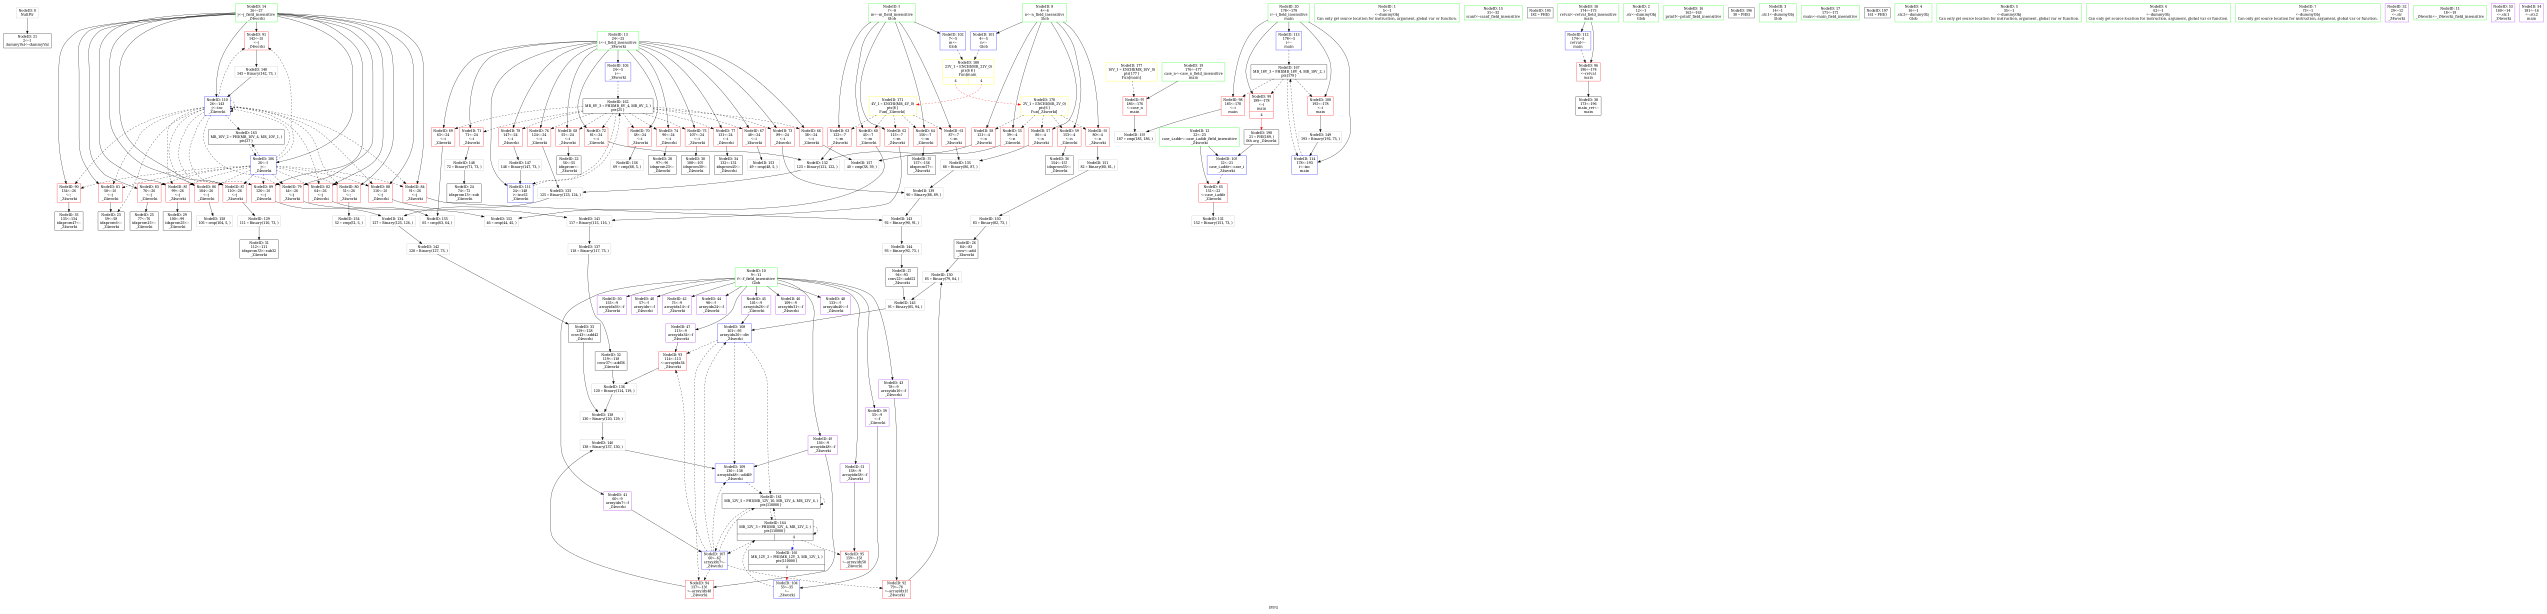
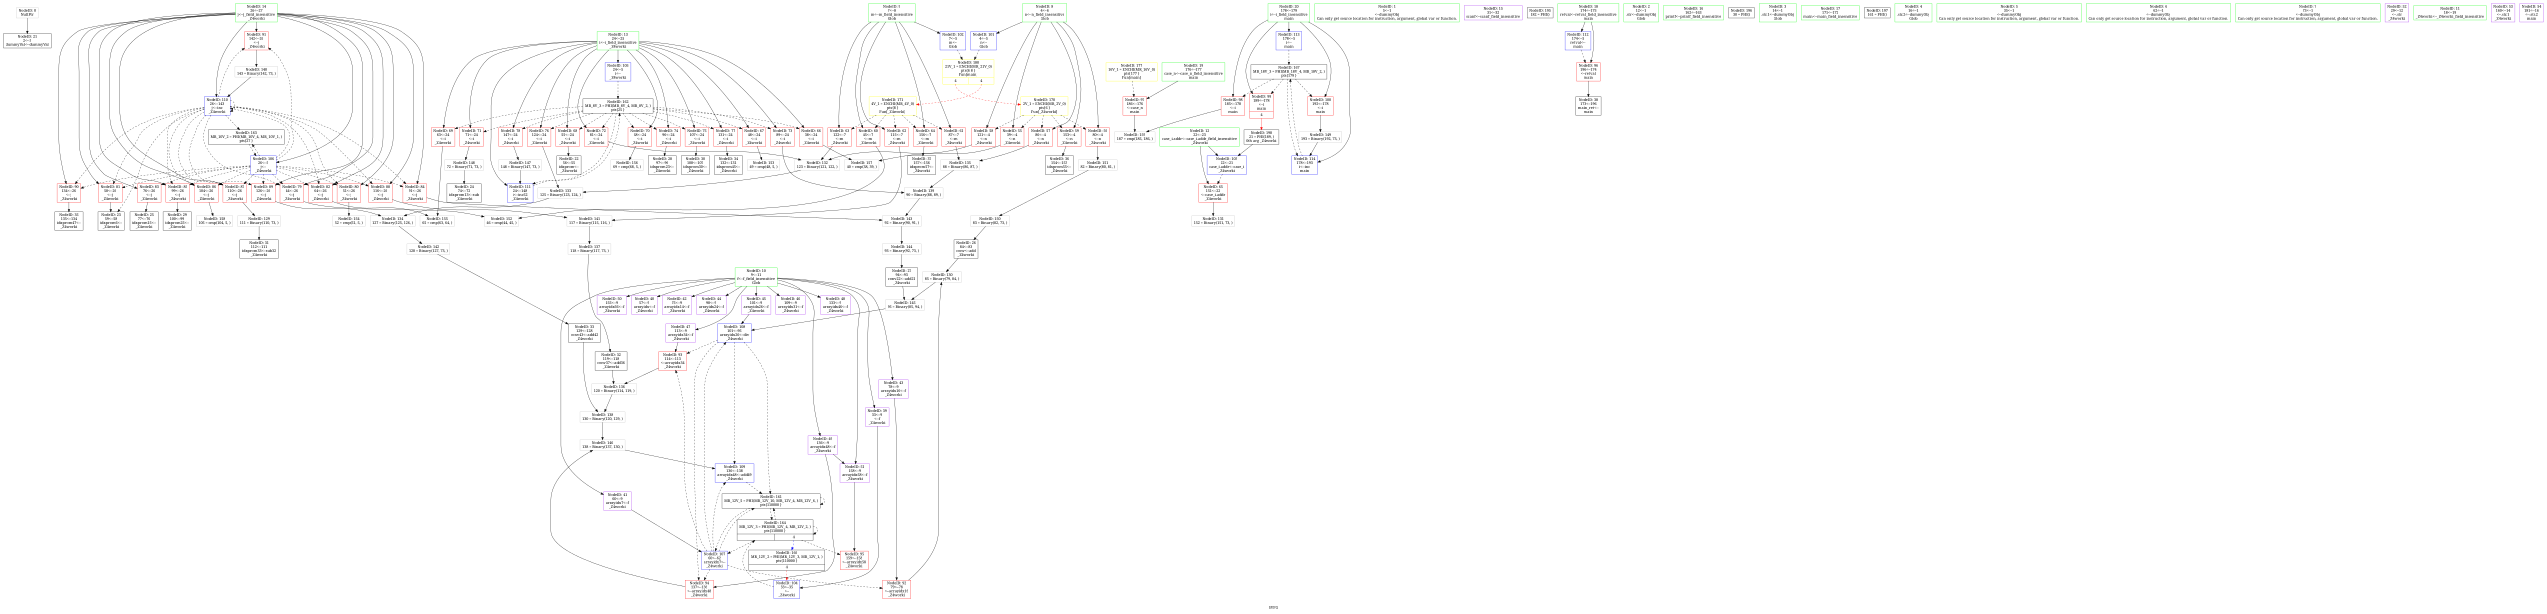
(1493, 13) -> (1493, 13)
(782, 458) -> (838, 458)
